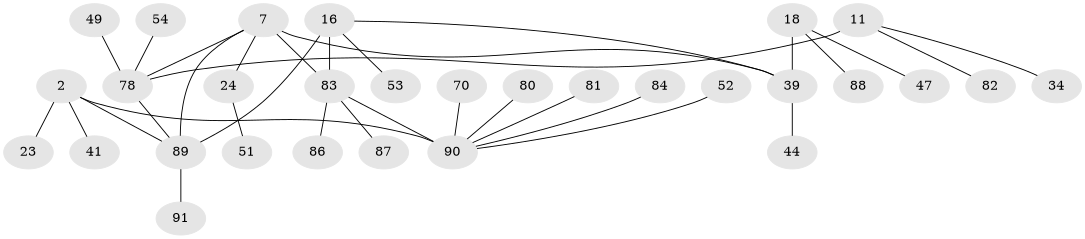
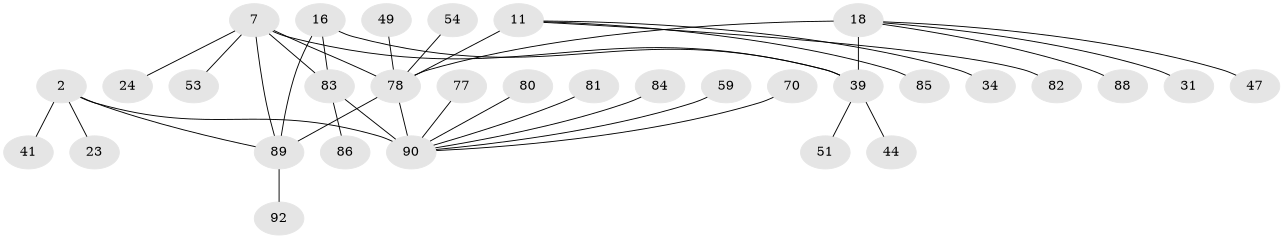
none -> (622, 34)
(363, 53) -> (224, 53)
none -> (462, 86)
(726, 86) -> (726, 86)
none -> (924, 86)
none -> (1189, 86)
(236, 114) -> (842, 119)
none -> (403, 119)
(384, 152) -> none
(181, 218) -> (279, 218)
